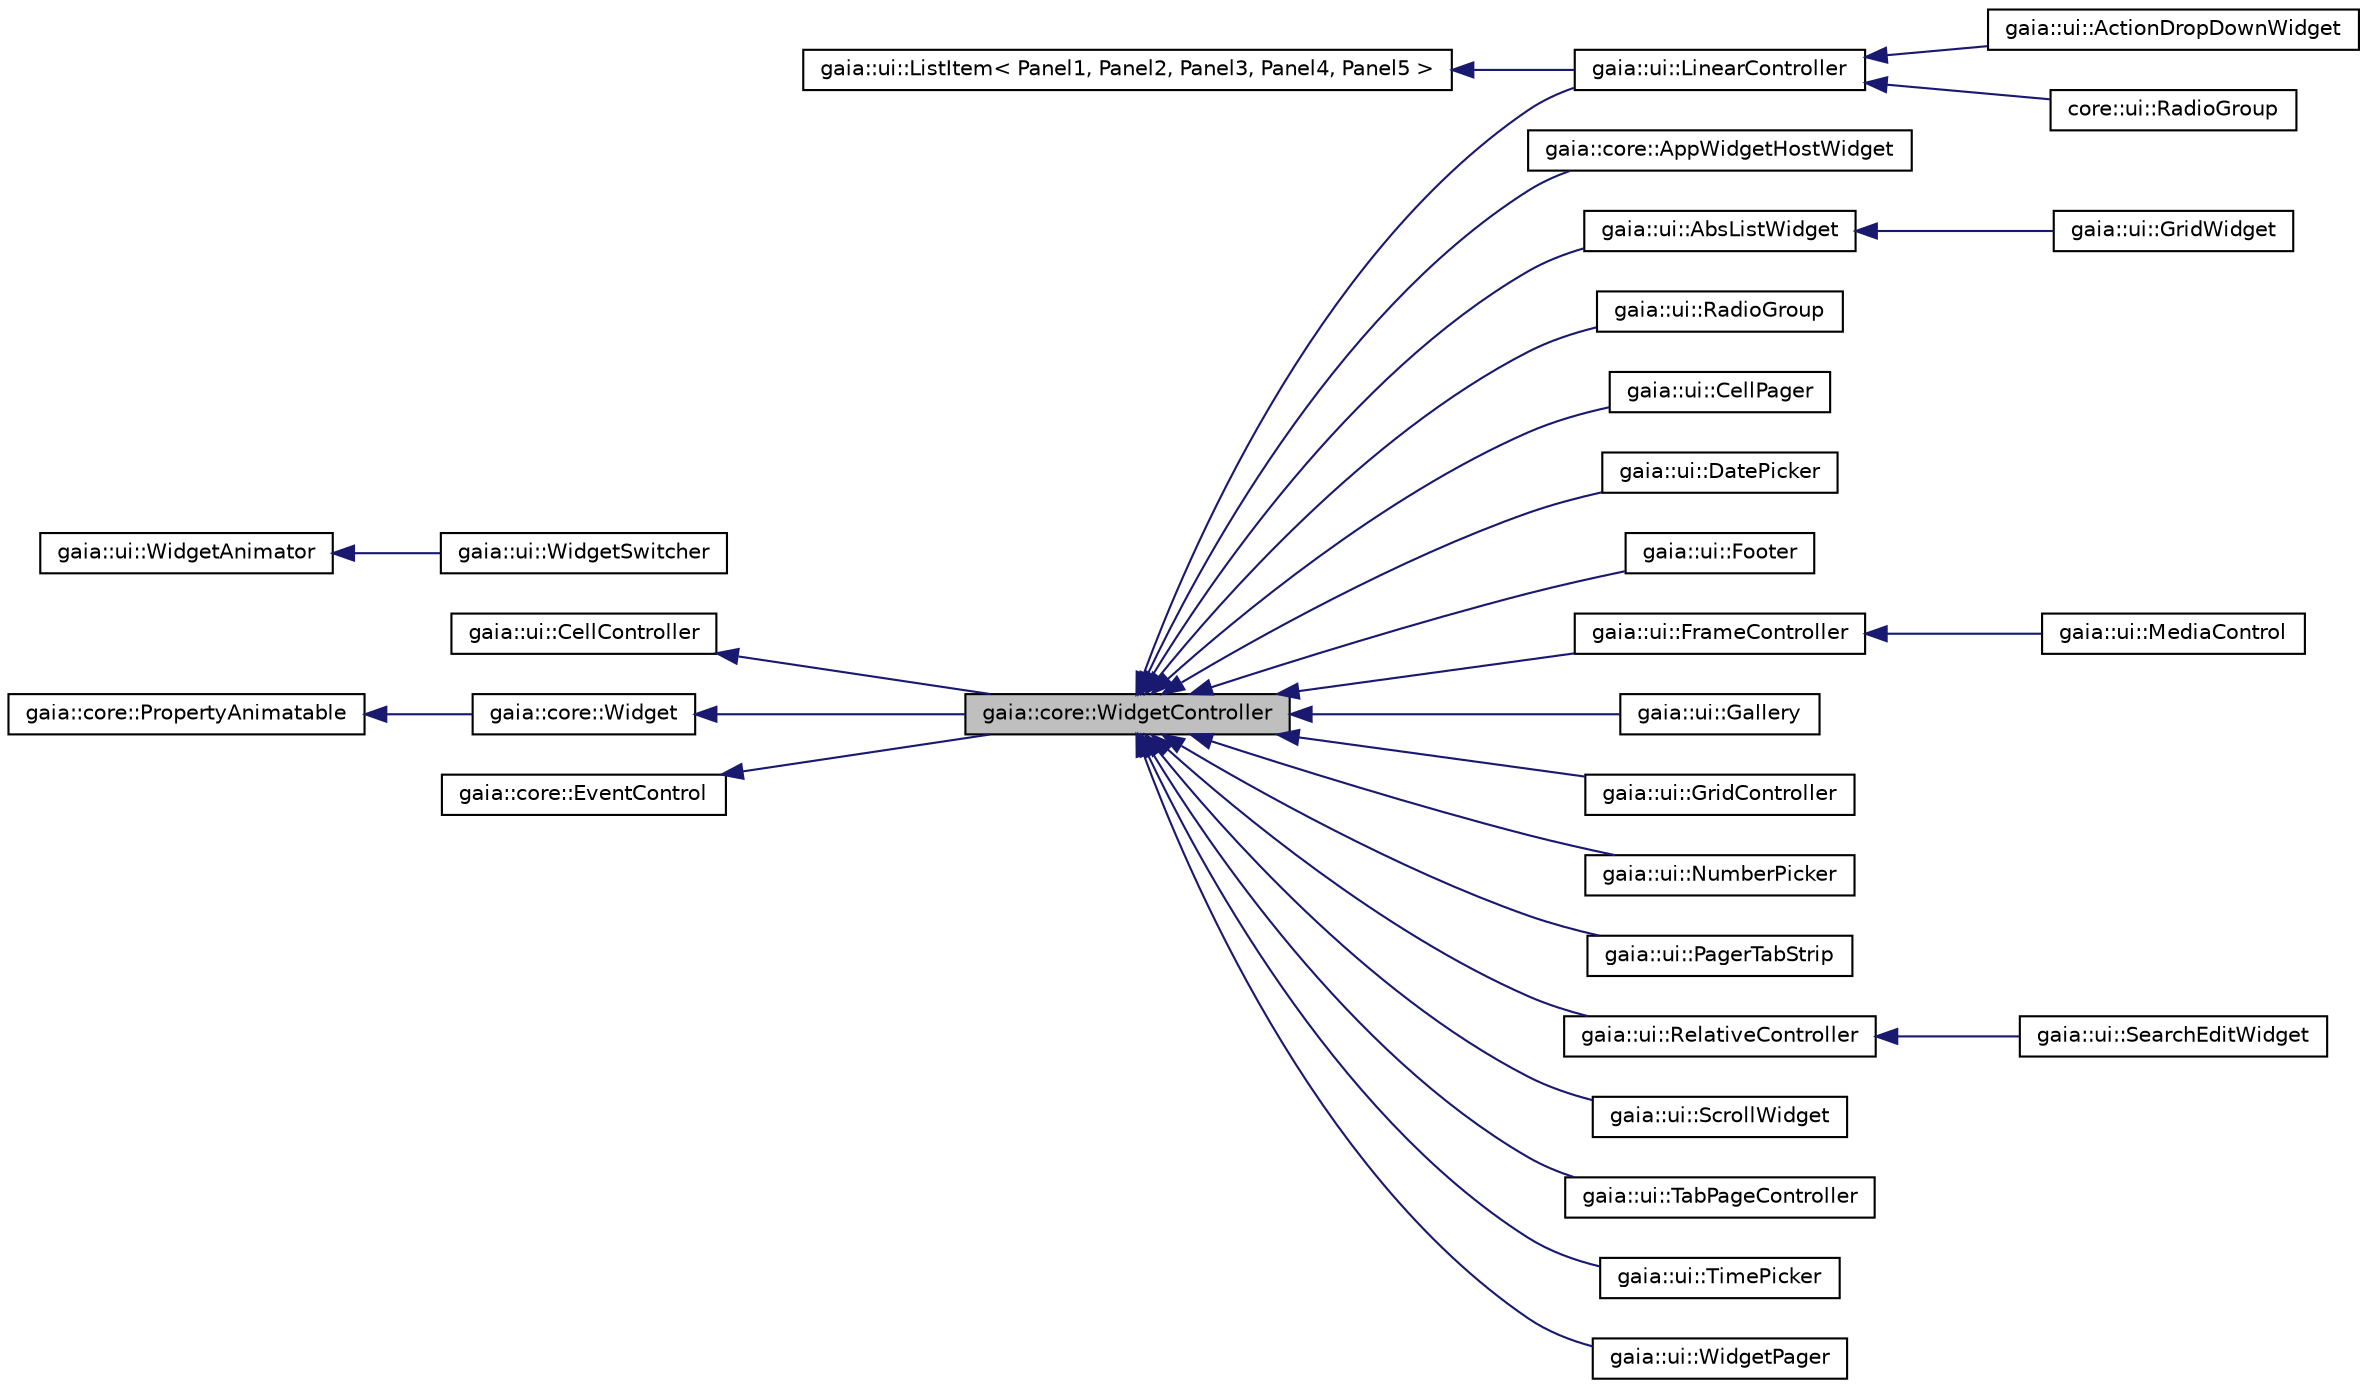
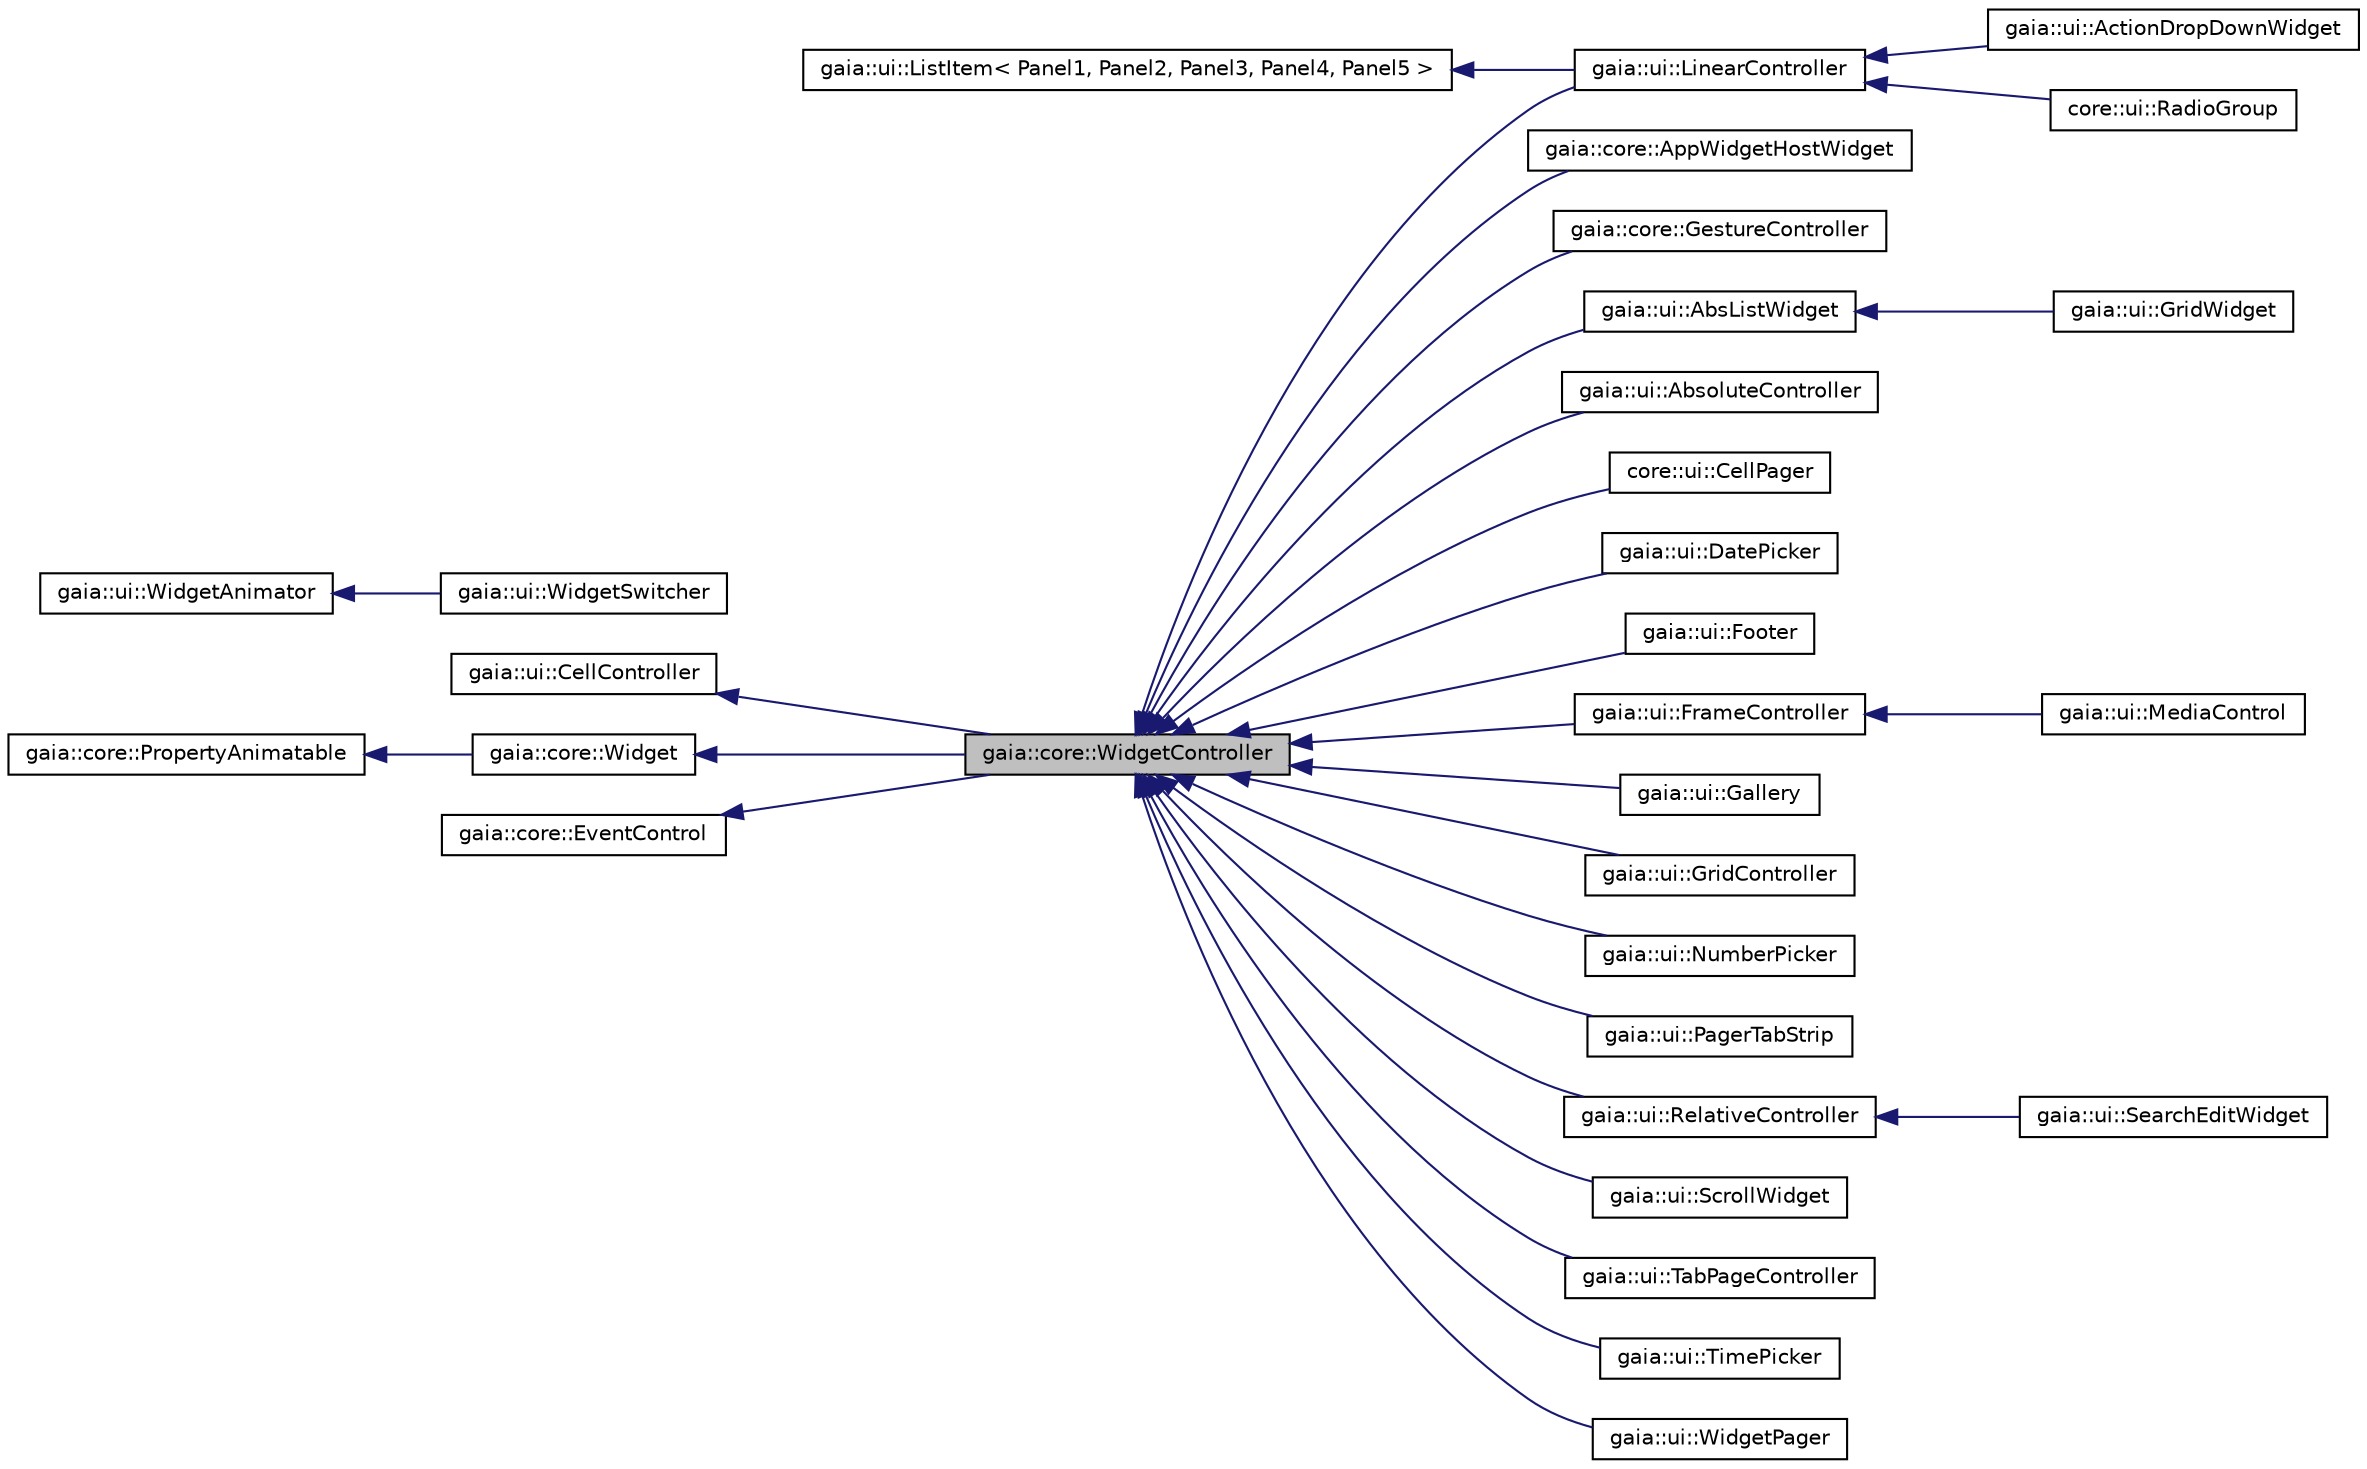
none -> (1720, 231)
(1720, 312) -> (1720, 392)
(1720, 392) -> (1720, 473)
